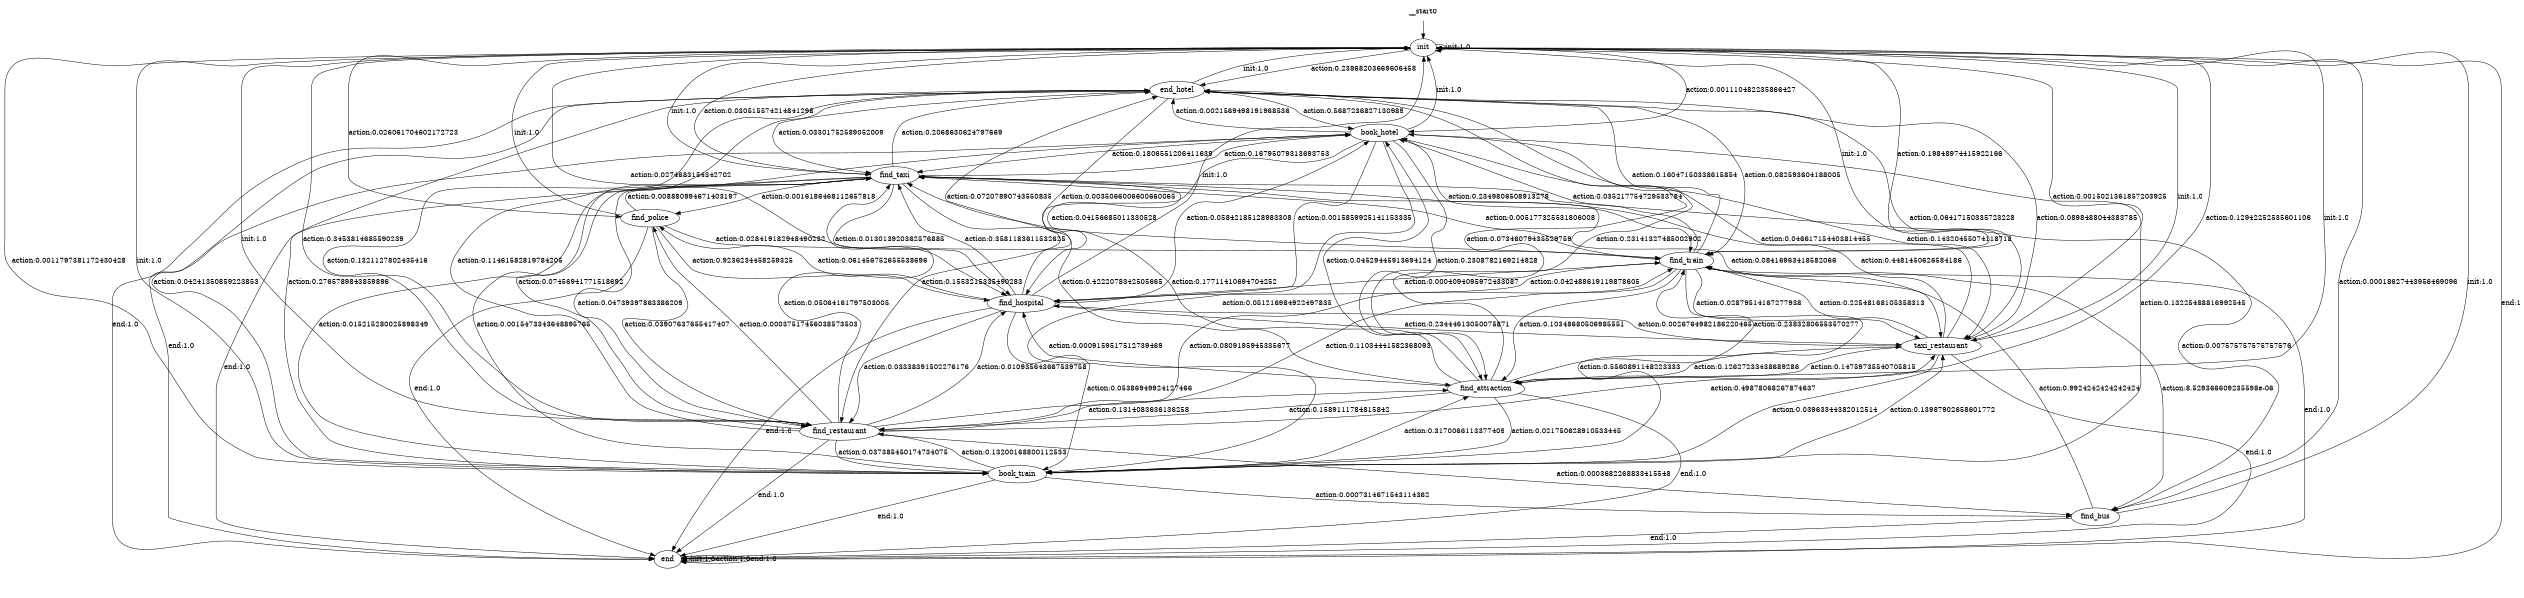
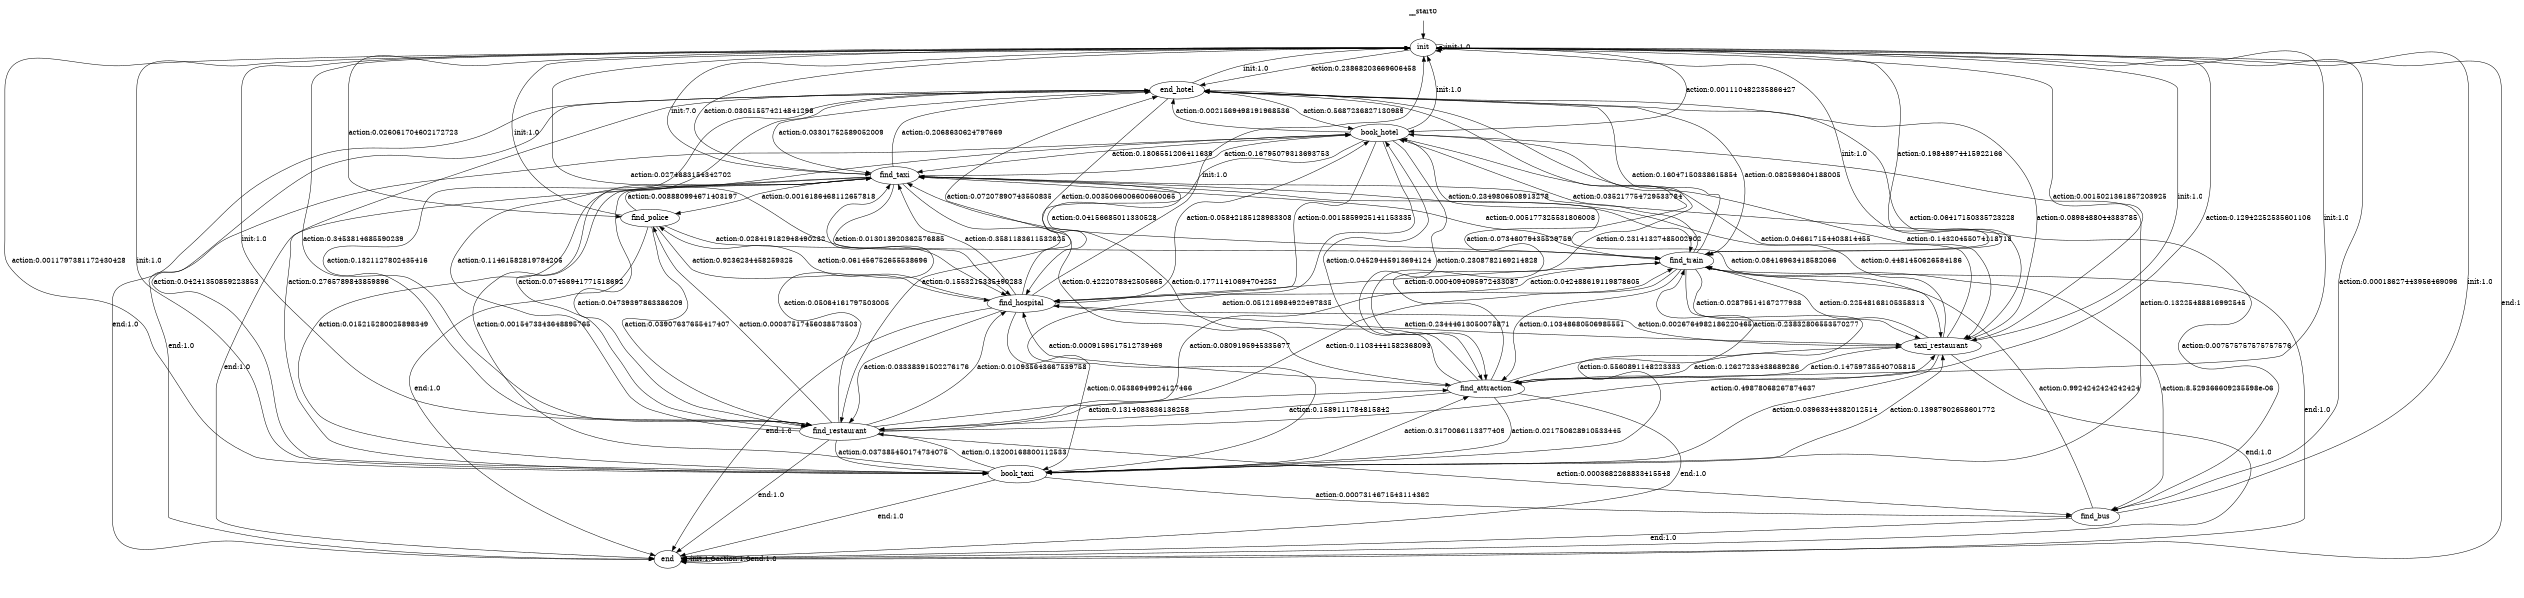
(684, 112) -> (684, 112)
(1017, 474) -> (1017, 474)
